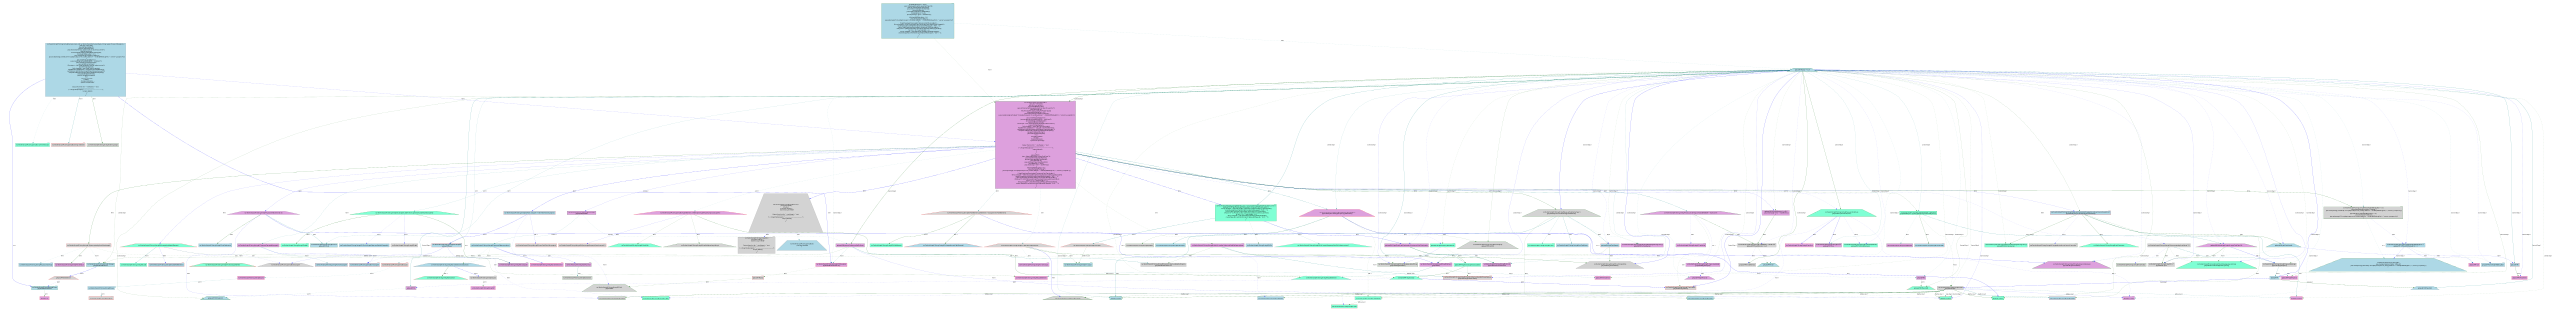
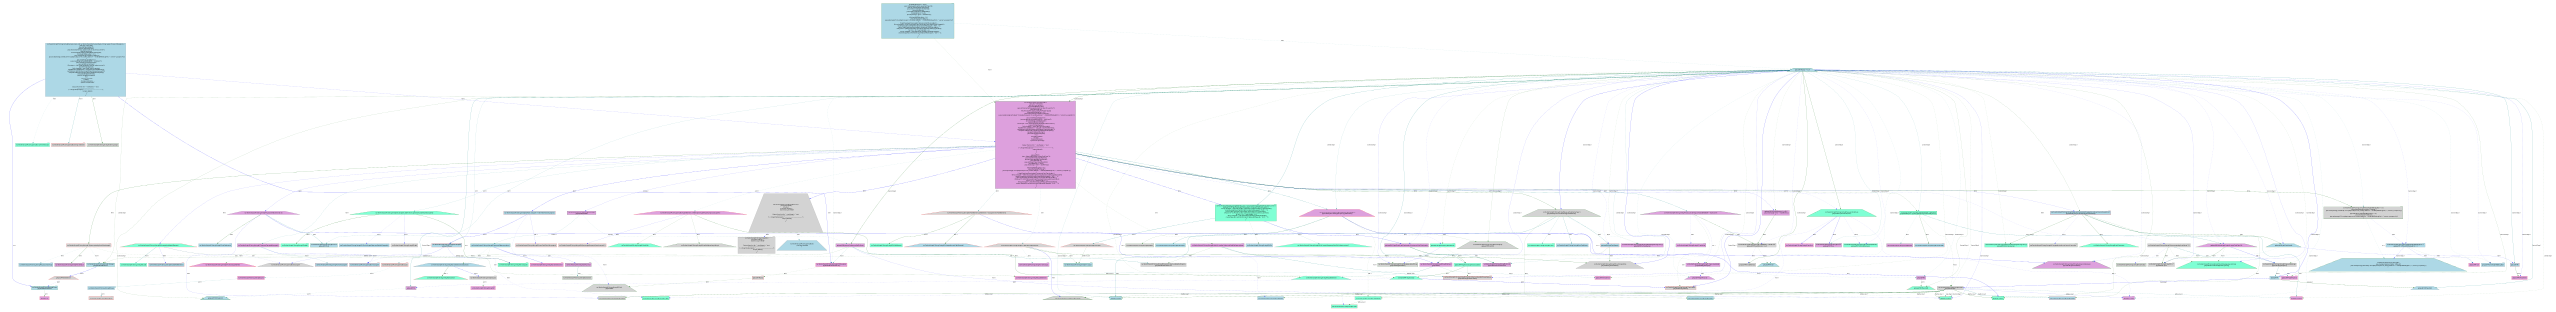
(223, 265) -> (223, 265)
(513, 265) -> (513, 265)
